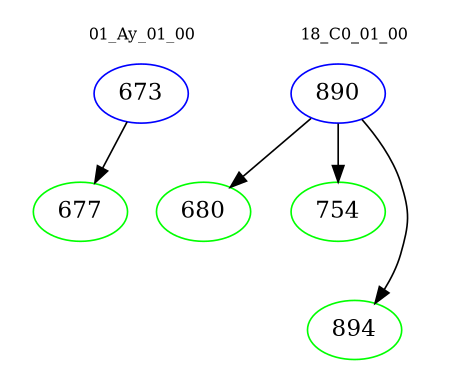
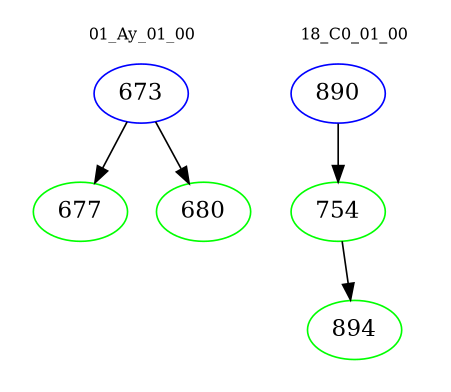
(289, 137) -> (168, 145)
(406, 201) -> (345, 262)
